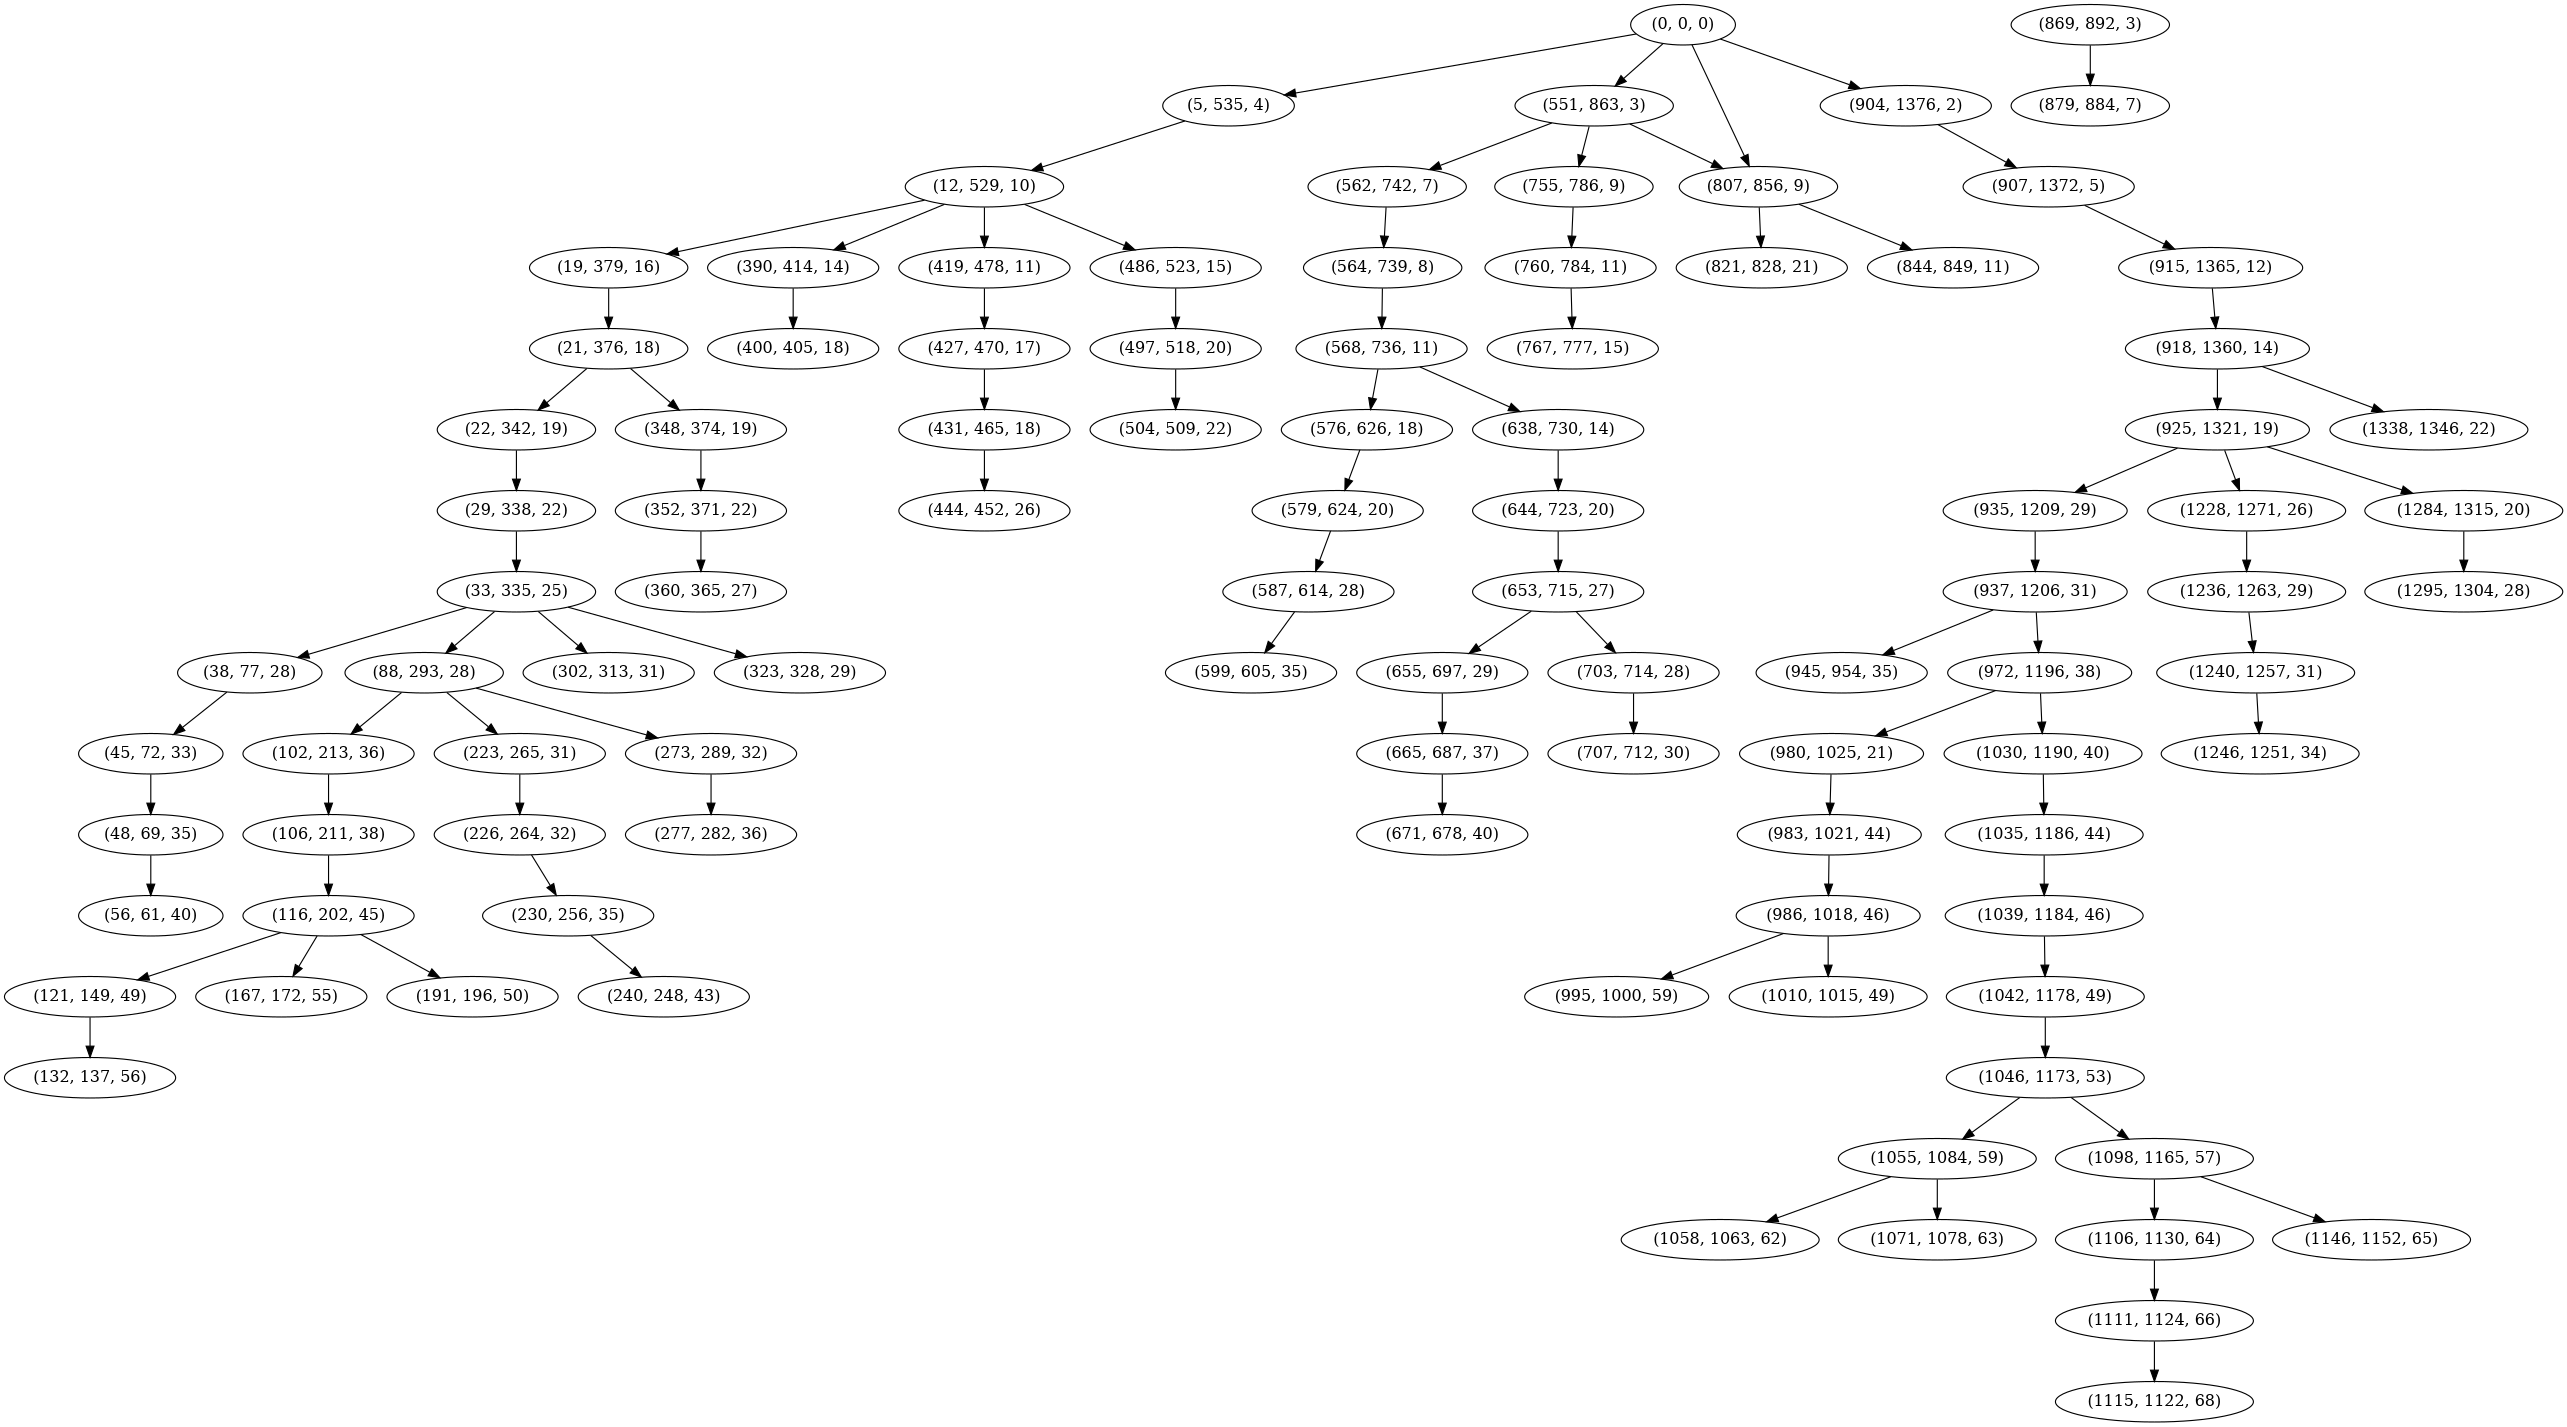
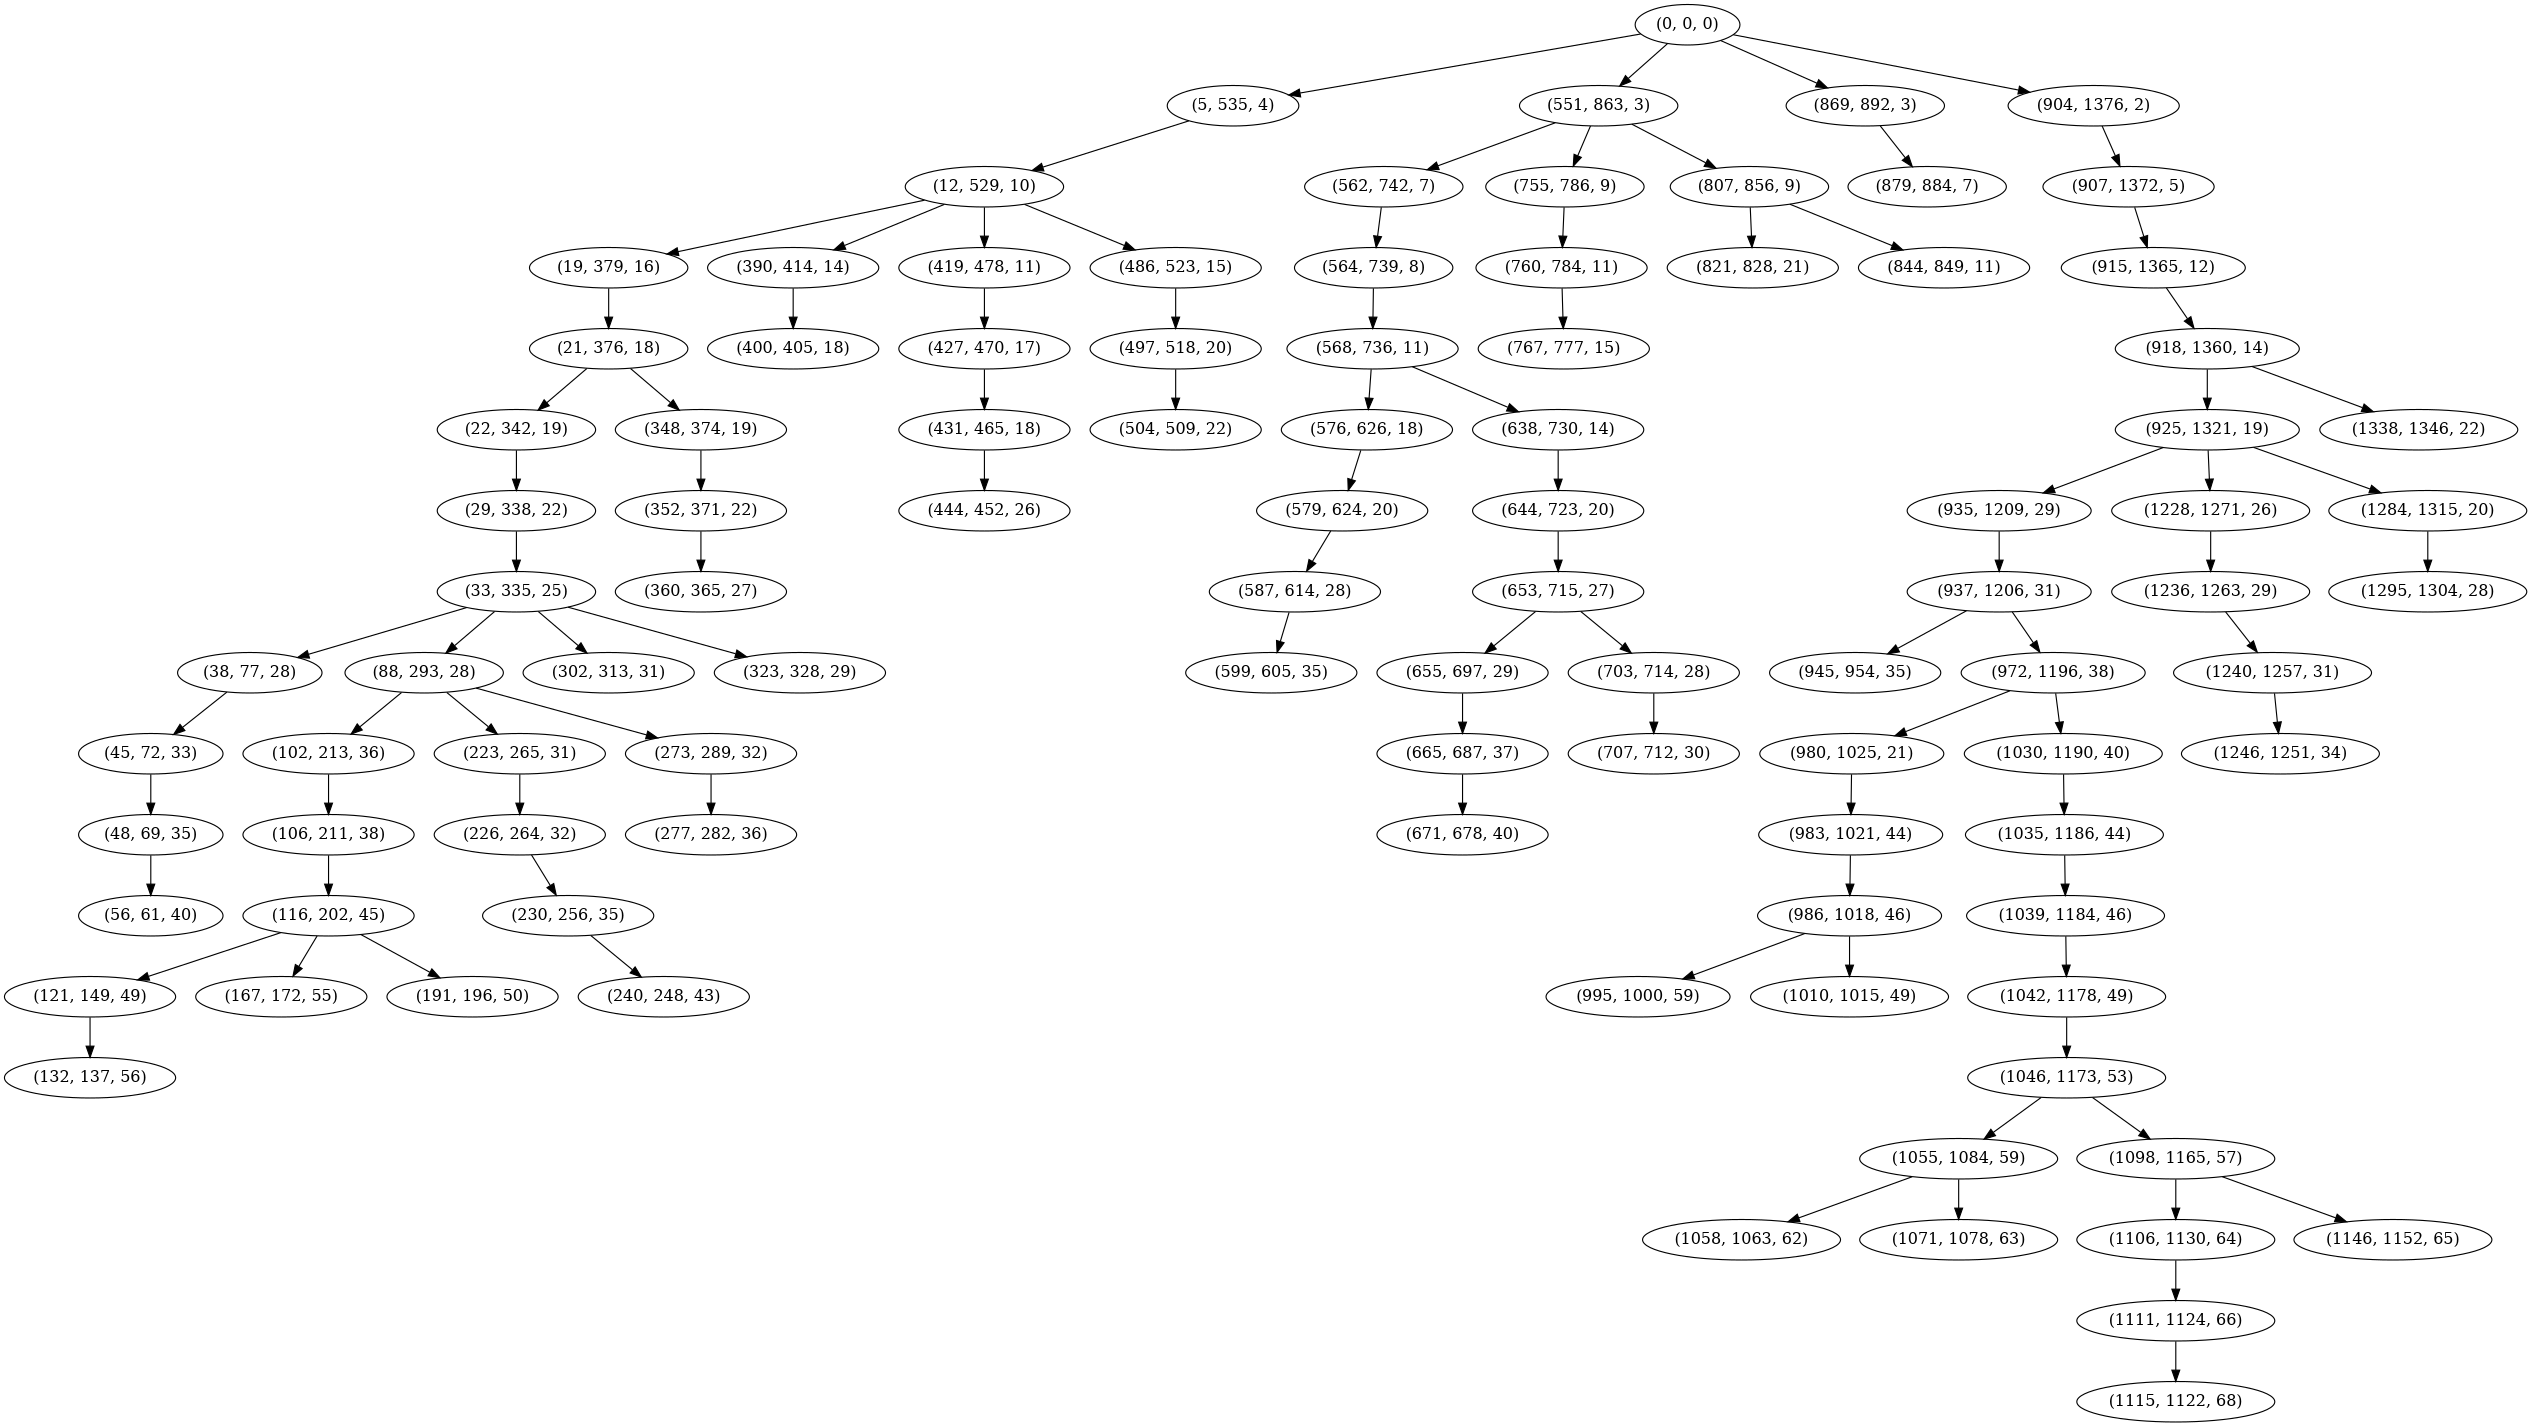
(1718, 100) -> (1769, 62)
